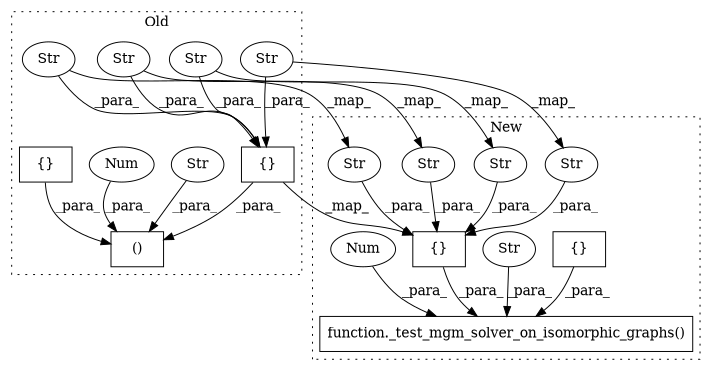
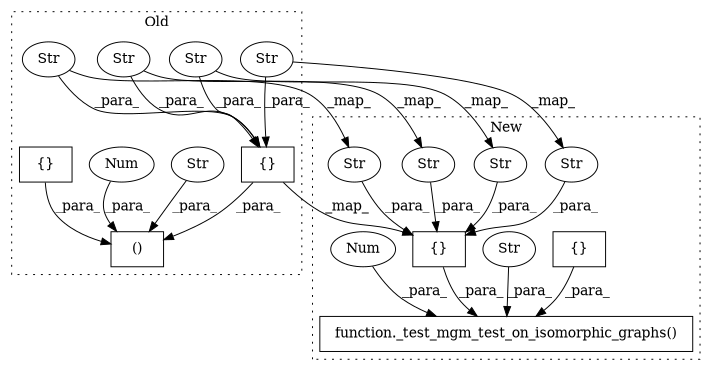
(506, 334) -> (506, 334)
